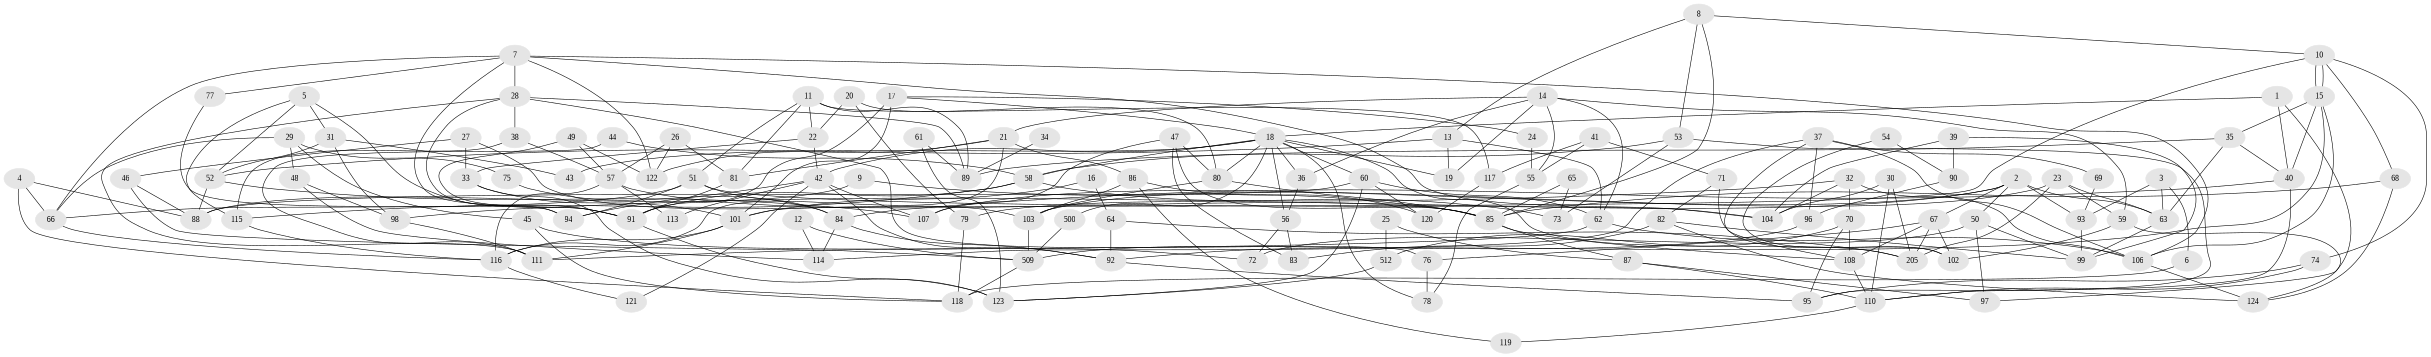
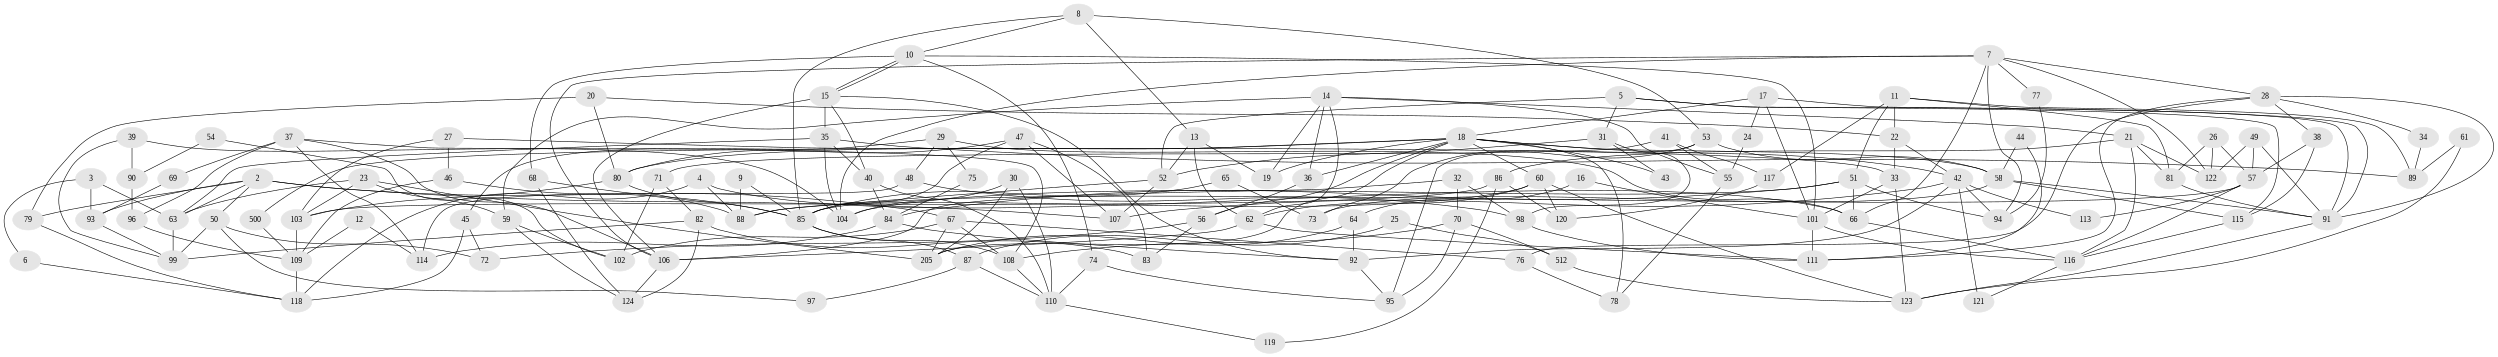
(2277, 96) -> none
(760, 110) -> (2346, 113)
(1808, 199) -> (827, 180)
(1028, 261) -> (296, 261)
